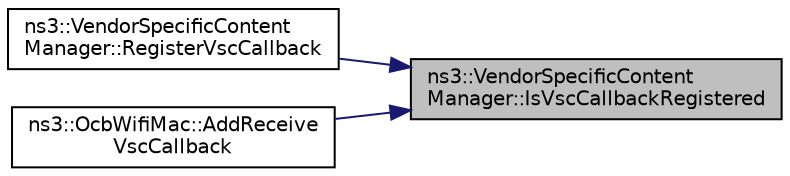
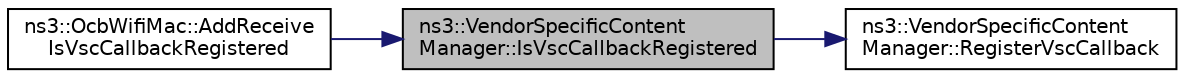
(365, 62) -> (799, 39)
(173, 137) -> (169, 39)
